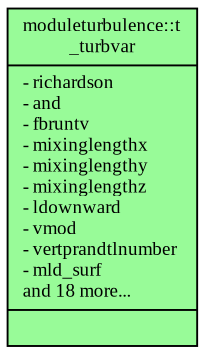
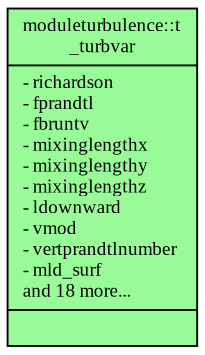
(43, 103) -> (59, 103)
